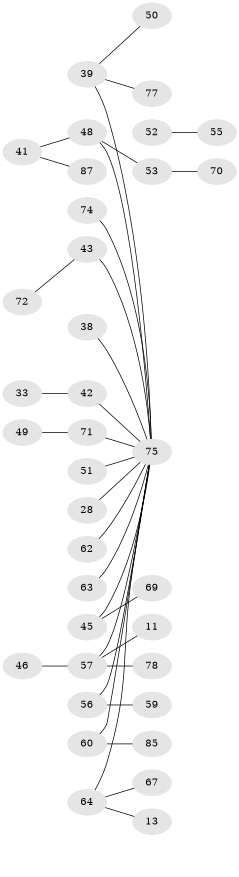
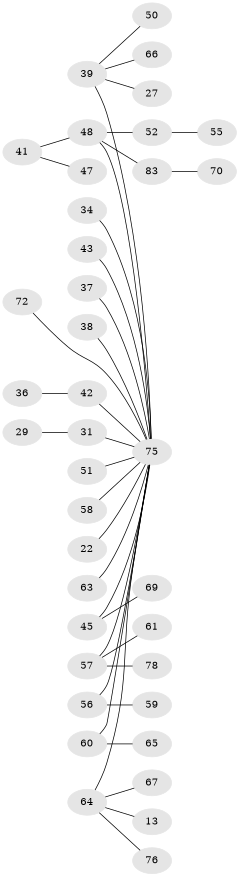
none -> (152, 55)
(152, 94) -> (152, 94)
none -> (120, 133)
(87, 172) -> (87, 172)
(152, 172) -> (152, 172)
(87, 210) -> (87, 210)
(55, 276) -> (100, 367)
none -> (87, 288)
(22, 394) -> (22, 394)
(22, 432) -> (22, 432)
(87, 432) -> (87, 432)
(87, 510) -> (87, 510)
(87, 549) -> (87, 549)
(152, 627) -> (152, 627)
(22, 666) -> none
(152, 744) -> (152, 744)
none -> (152, 861)
